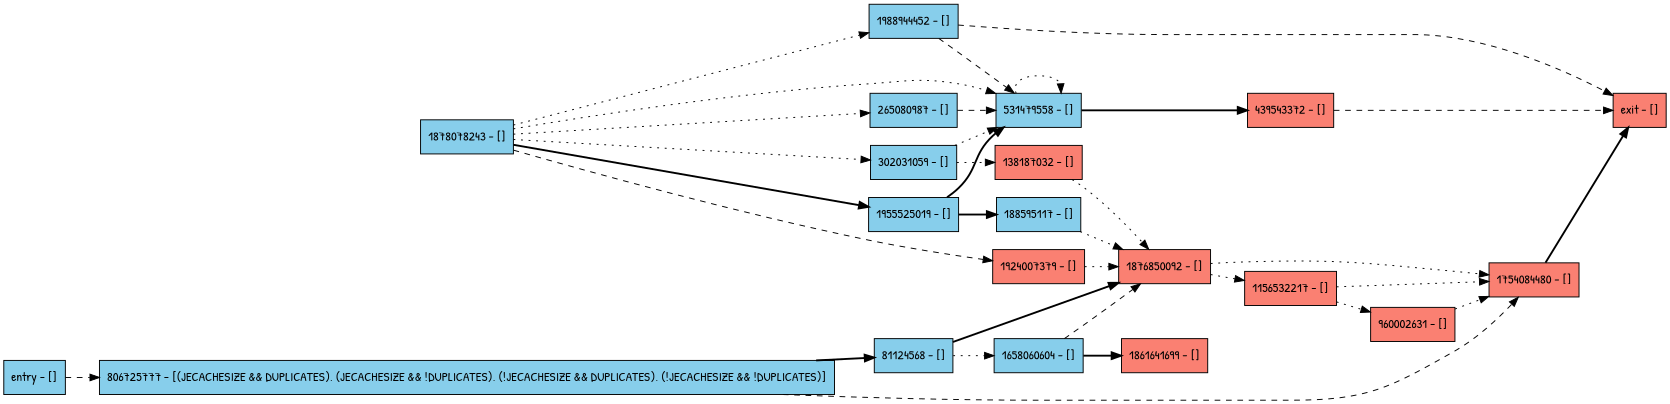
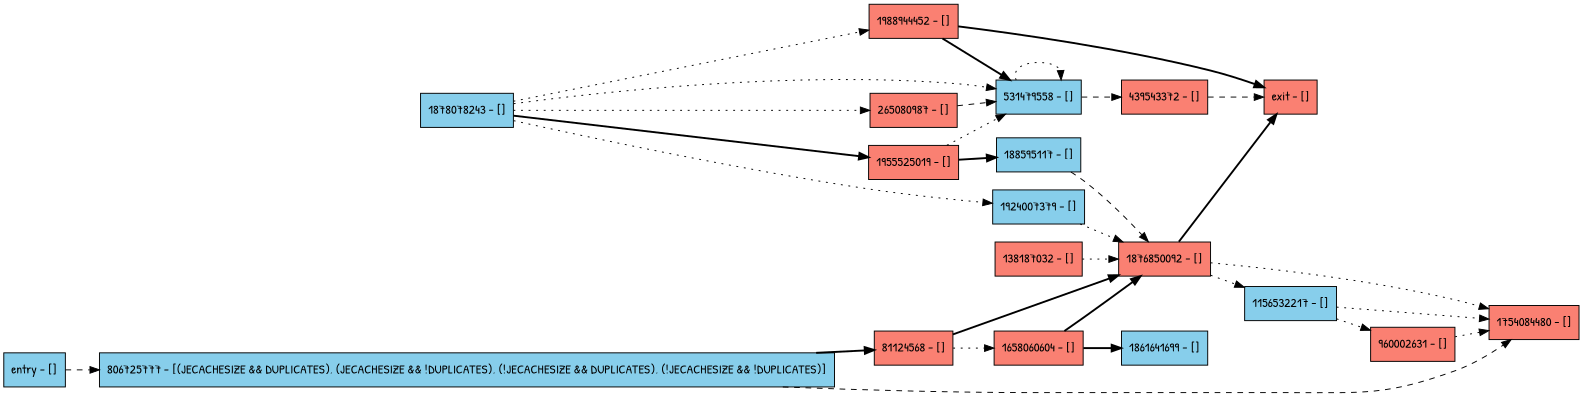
(914, 21) -> (914, 21)
(1286, 35) -> (1108, 49)
(973, 63) -> (972, 57)
(914, 110) -> (914, 110)
(1160, 110) -> (1097, 97)
(914, 162) -> none
(973, 169) -> (972, 132)
(1584, 199) -> (1225, 182)
(747, 212) -> (747, 168)
(914, 215) -> (914, 162)
(1097, 239) -> (1108, 201)
(1039, 267) -> (1039, 207)
(1291, 288) -> (1291, 304)
(1099, 314) -> (1099, 307)
(914, 356) -> (914, 348)
(1039, 356) -> (1039, 348)
(1165, 356) -> (1165, 348)
